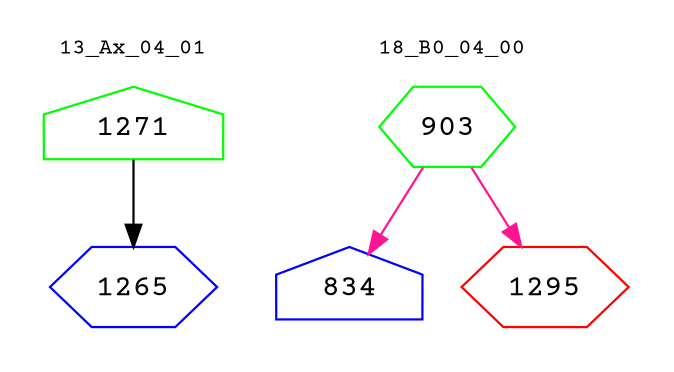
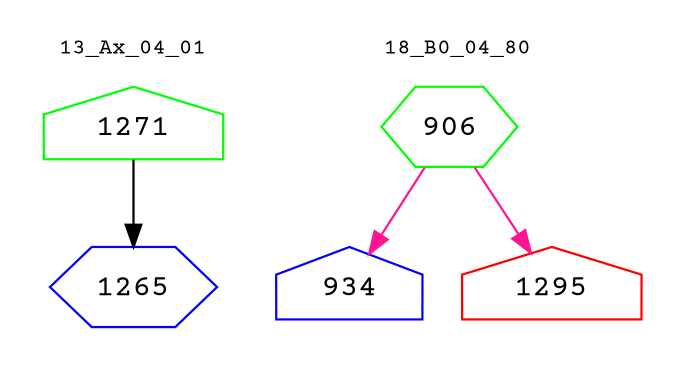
(453, 48) -> (458, 48)
(447, 127) -> (449, 127)
(349, 287) -> (349, 287)
(545, 287) -> (552, 287)
